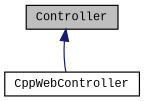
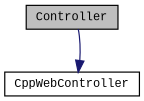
(64, 57) -> (80, 45)
